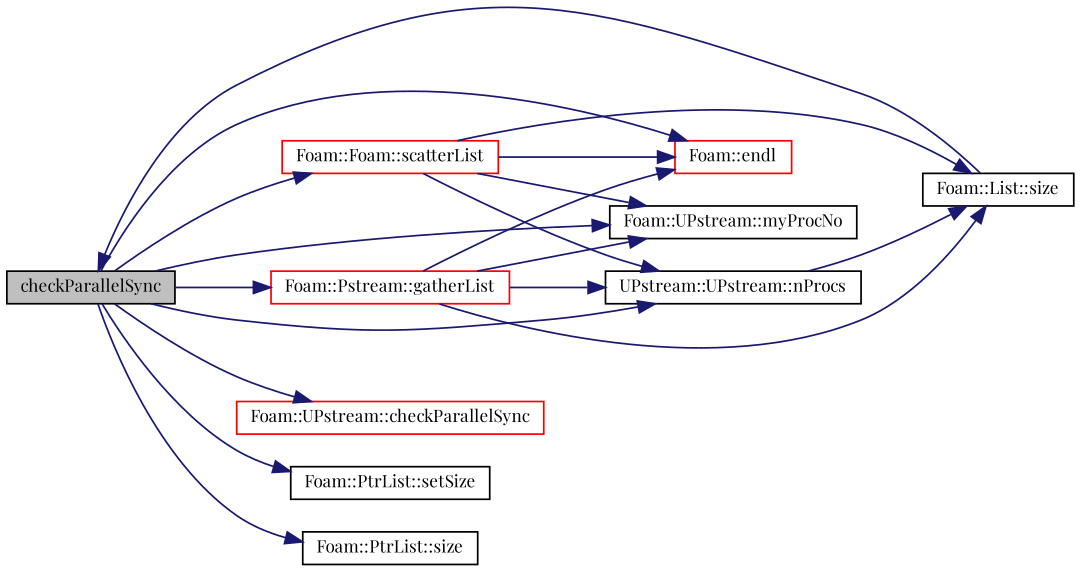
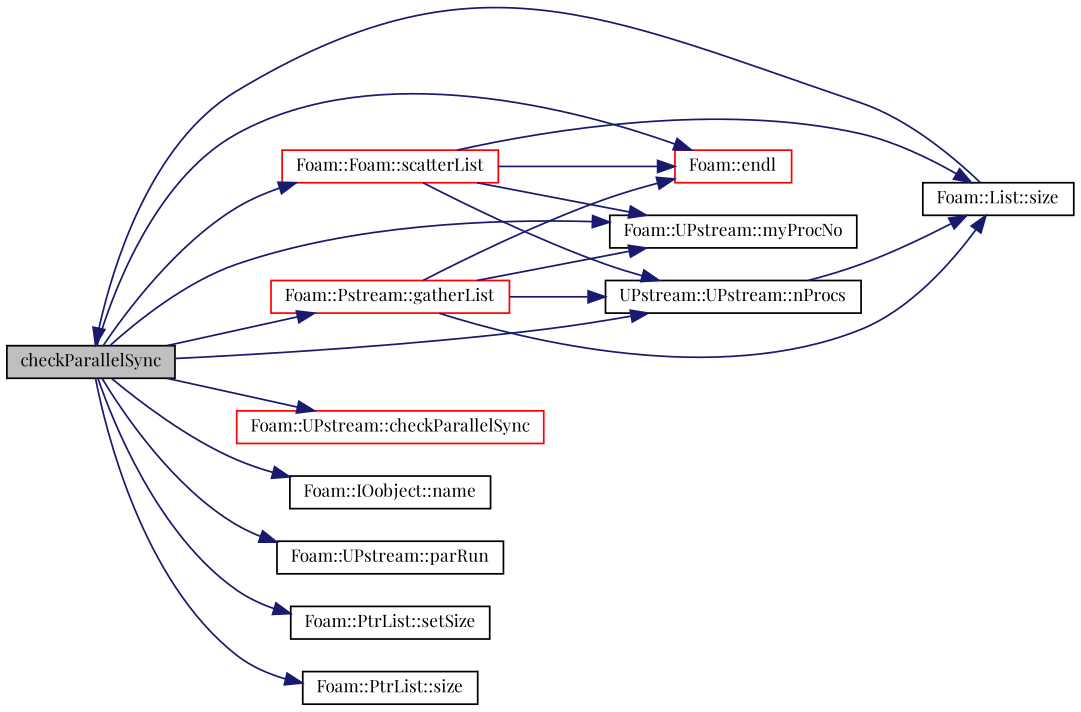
none -> (390, 492)
none -> (390, 558)
